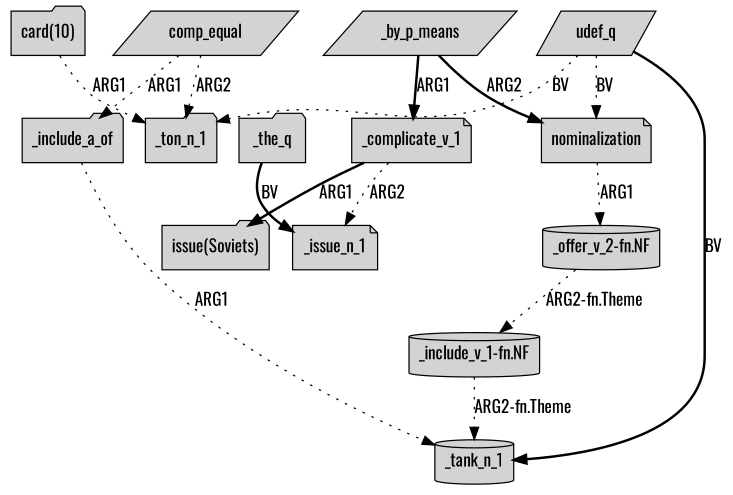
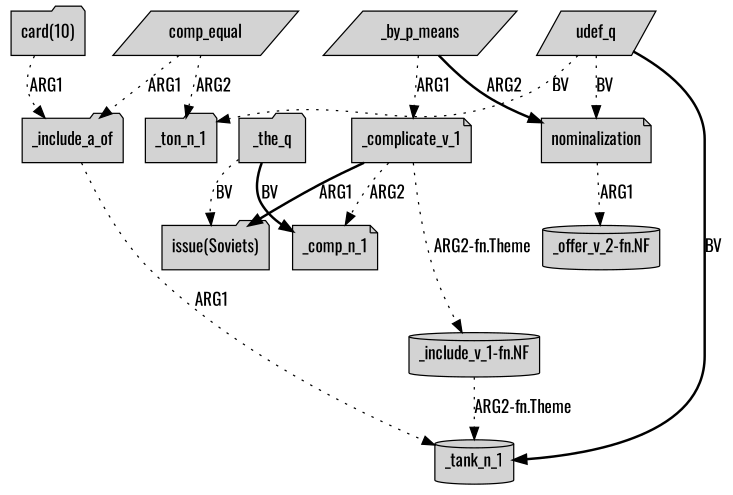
(416, 81) -> (416, 81)
(91, 94) -> (27, 83)
none -> (217, 182)
(335, 248) -> (335, 248)
(543, 297) -> (427, 245)
